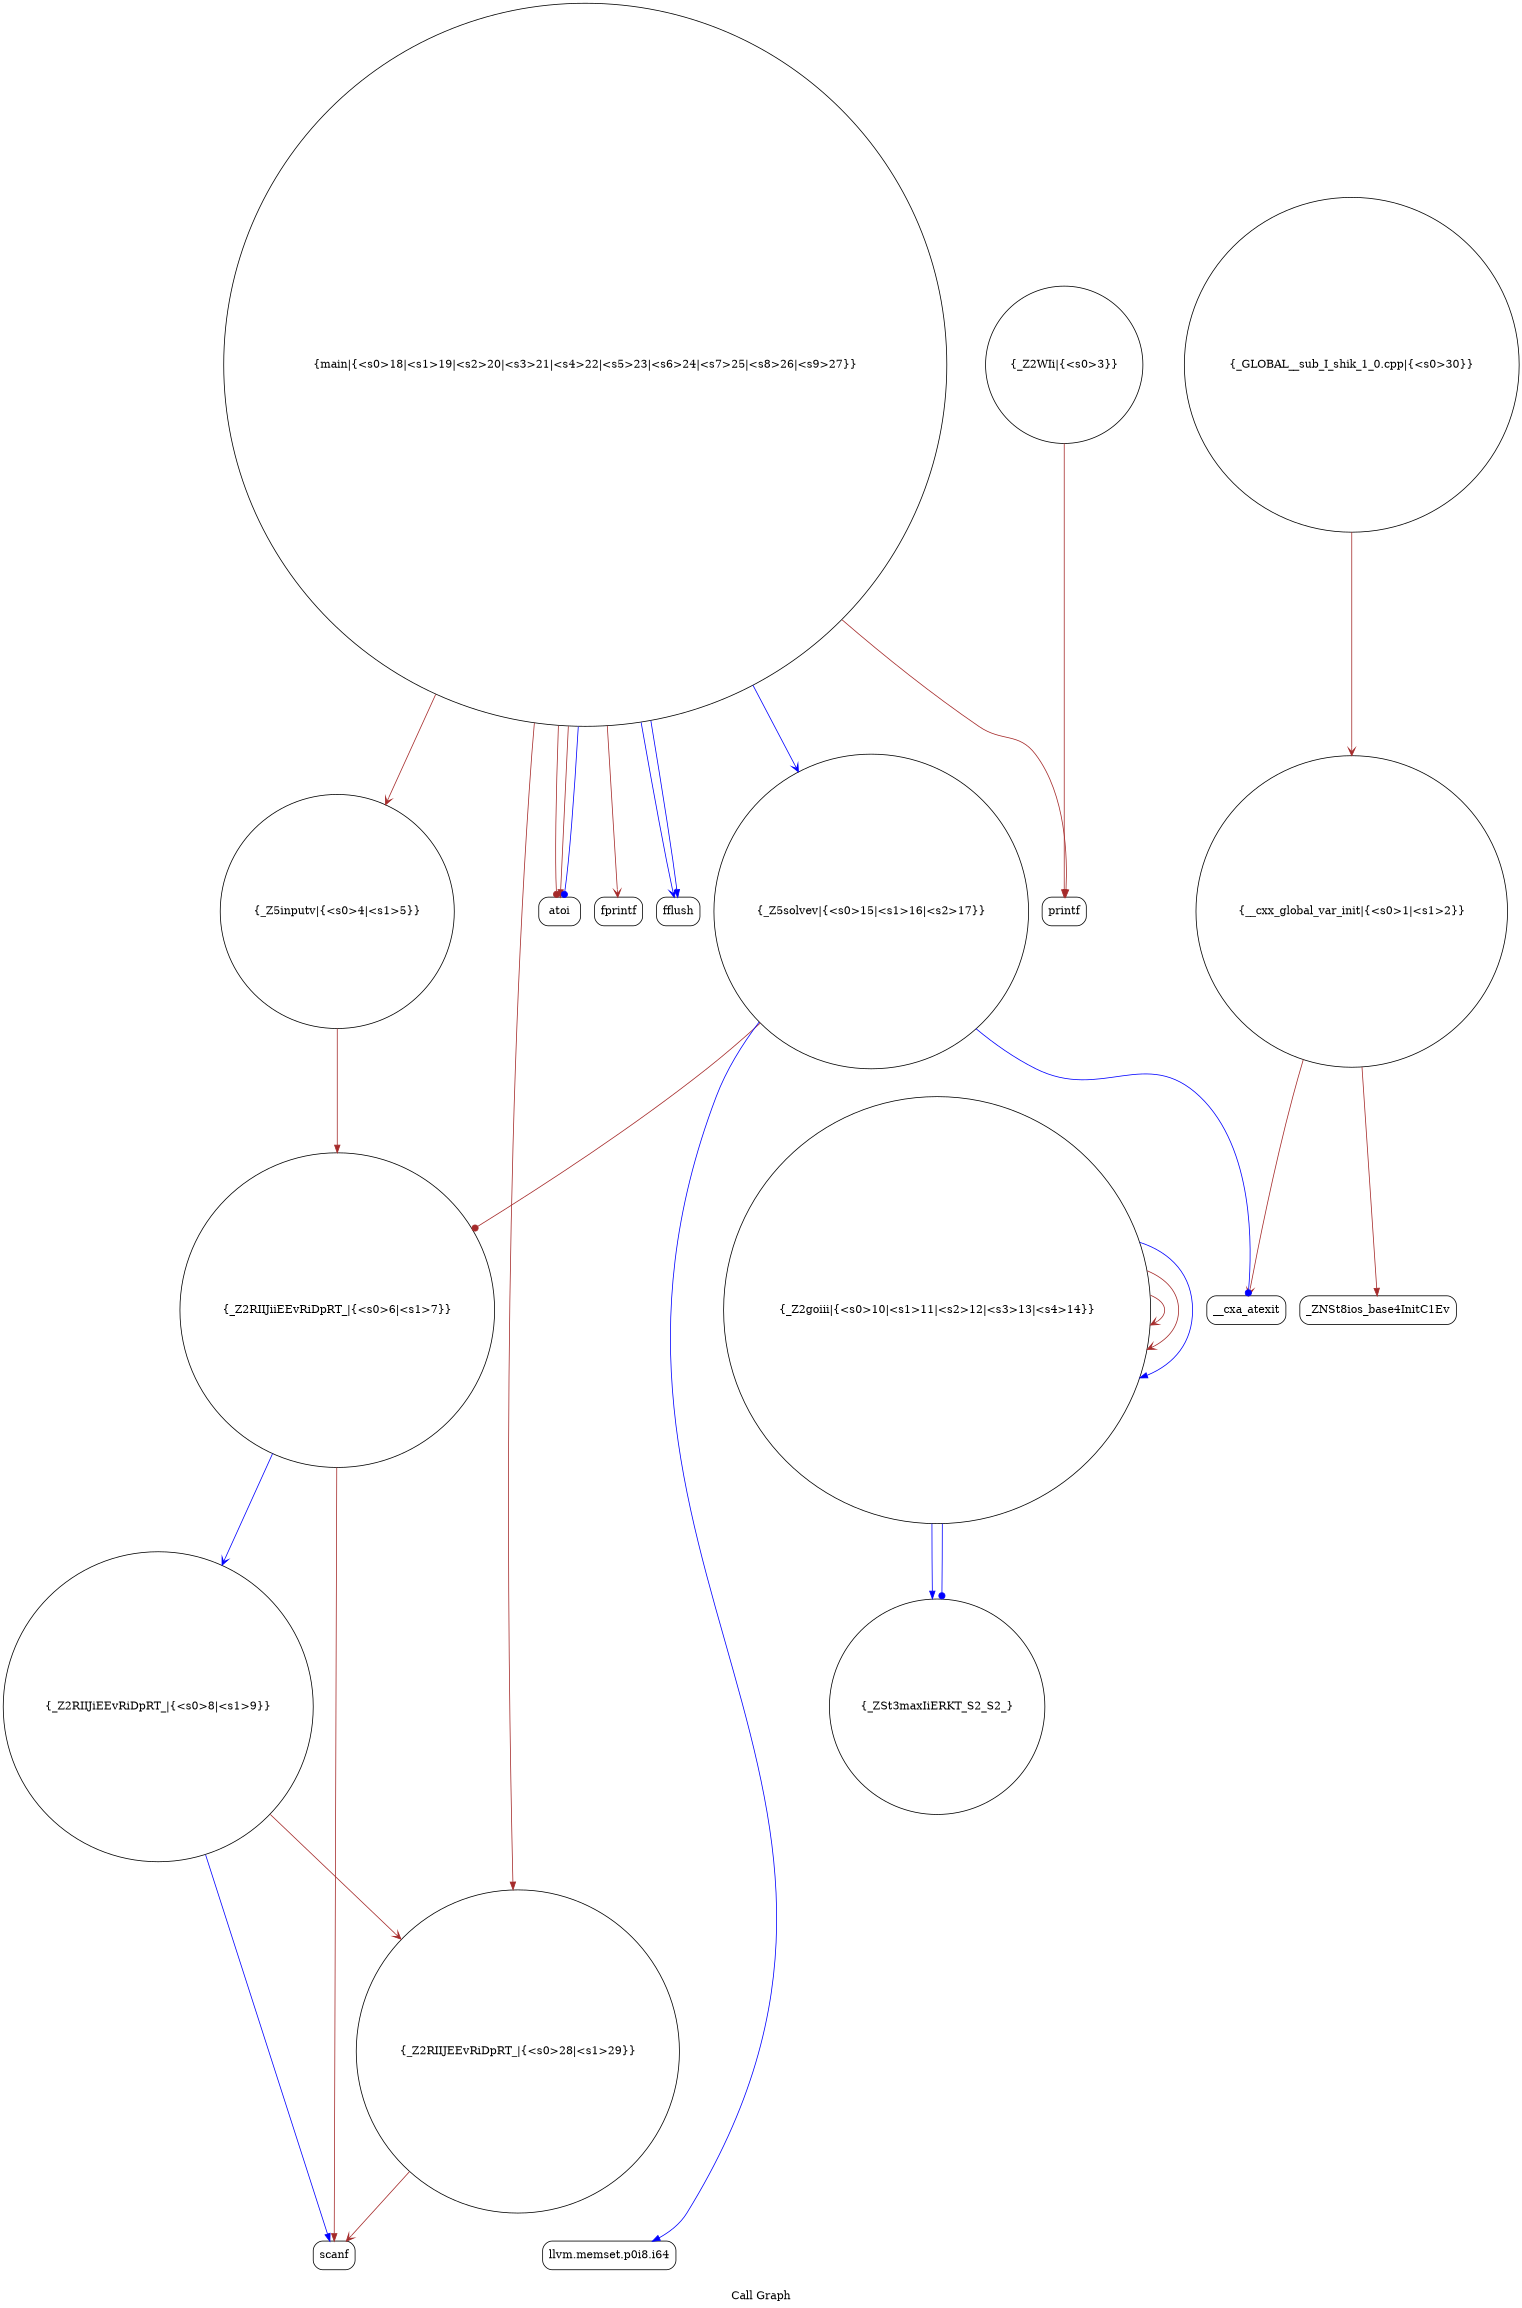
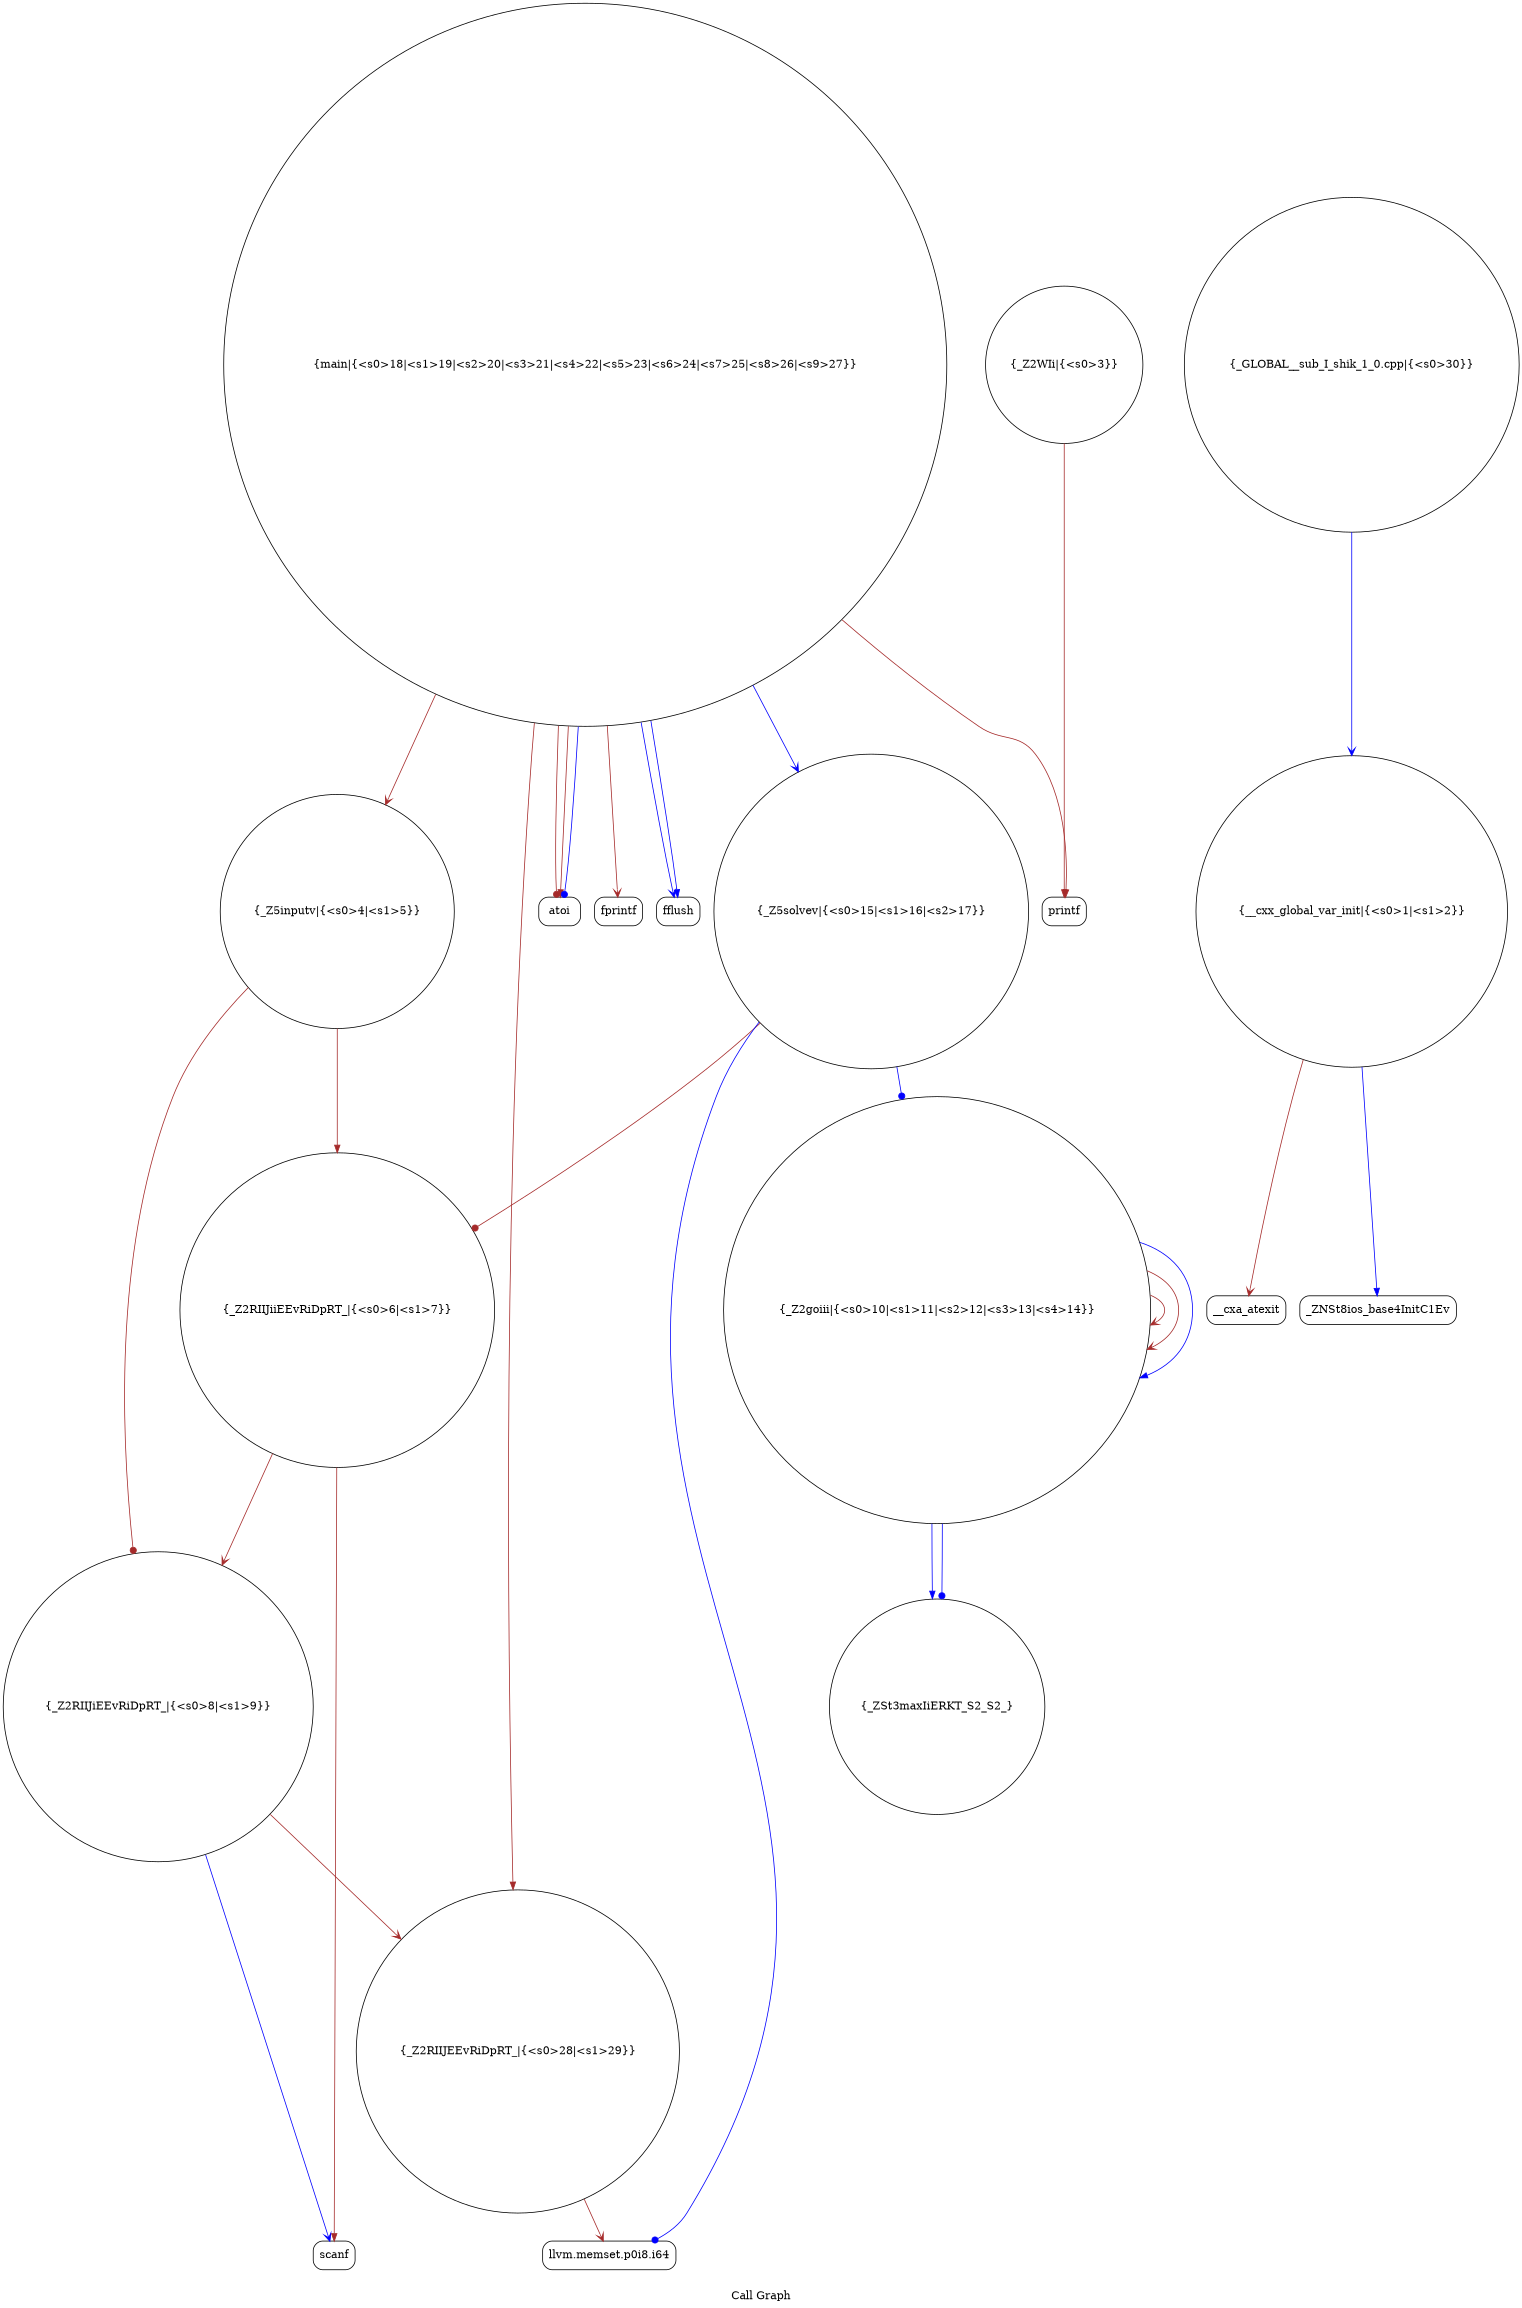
(1352, 640) -> (1352, 640)
(1184, 1085) -> (899, 1080)
(1369, 1178) -> (1369, 1178)
none -> (134, 1253)
(249, 1506) -> (249, 1506)
(724, 1637) -> (724, 1637)
(267, 2044) -> (267, 2044)
(380, 2204) -> (592, 2217)
